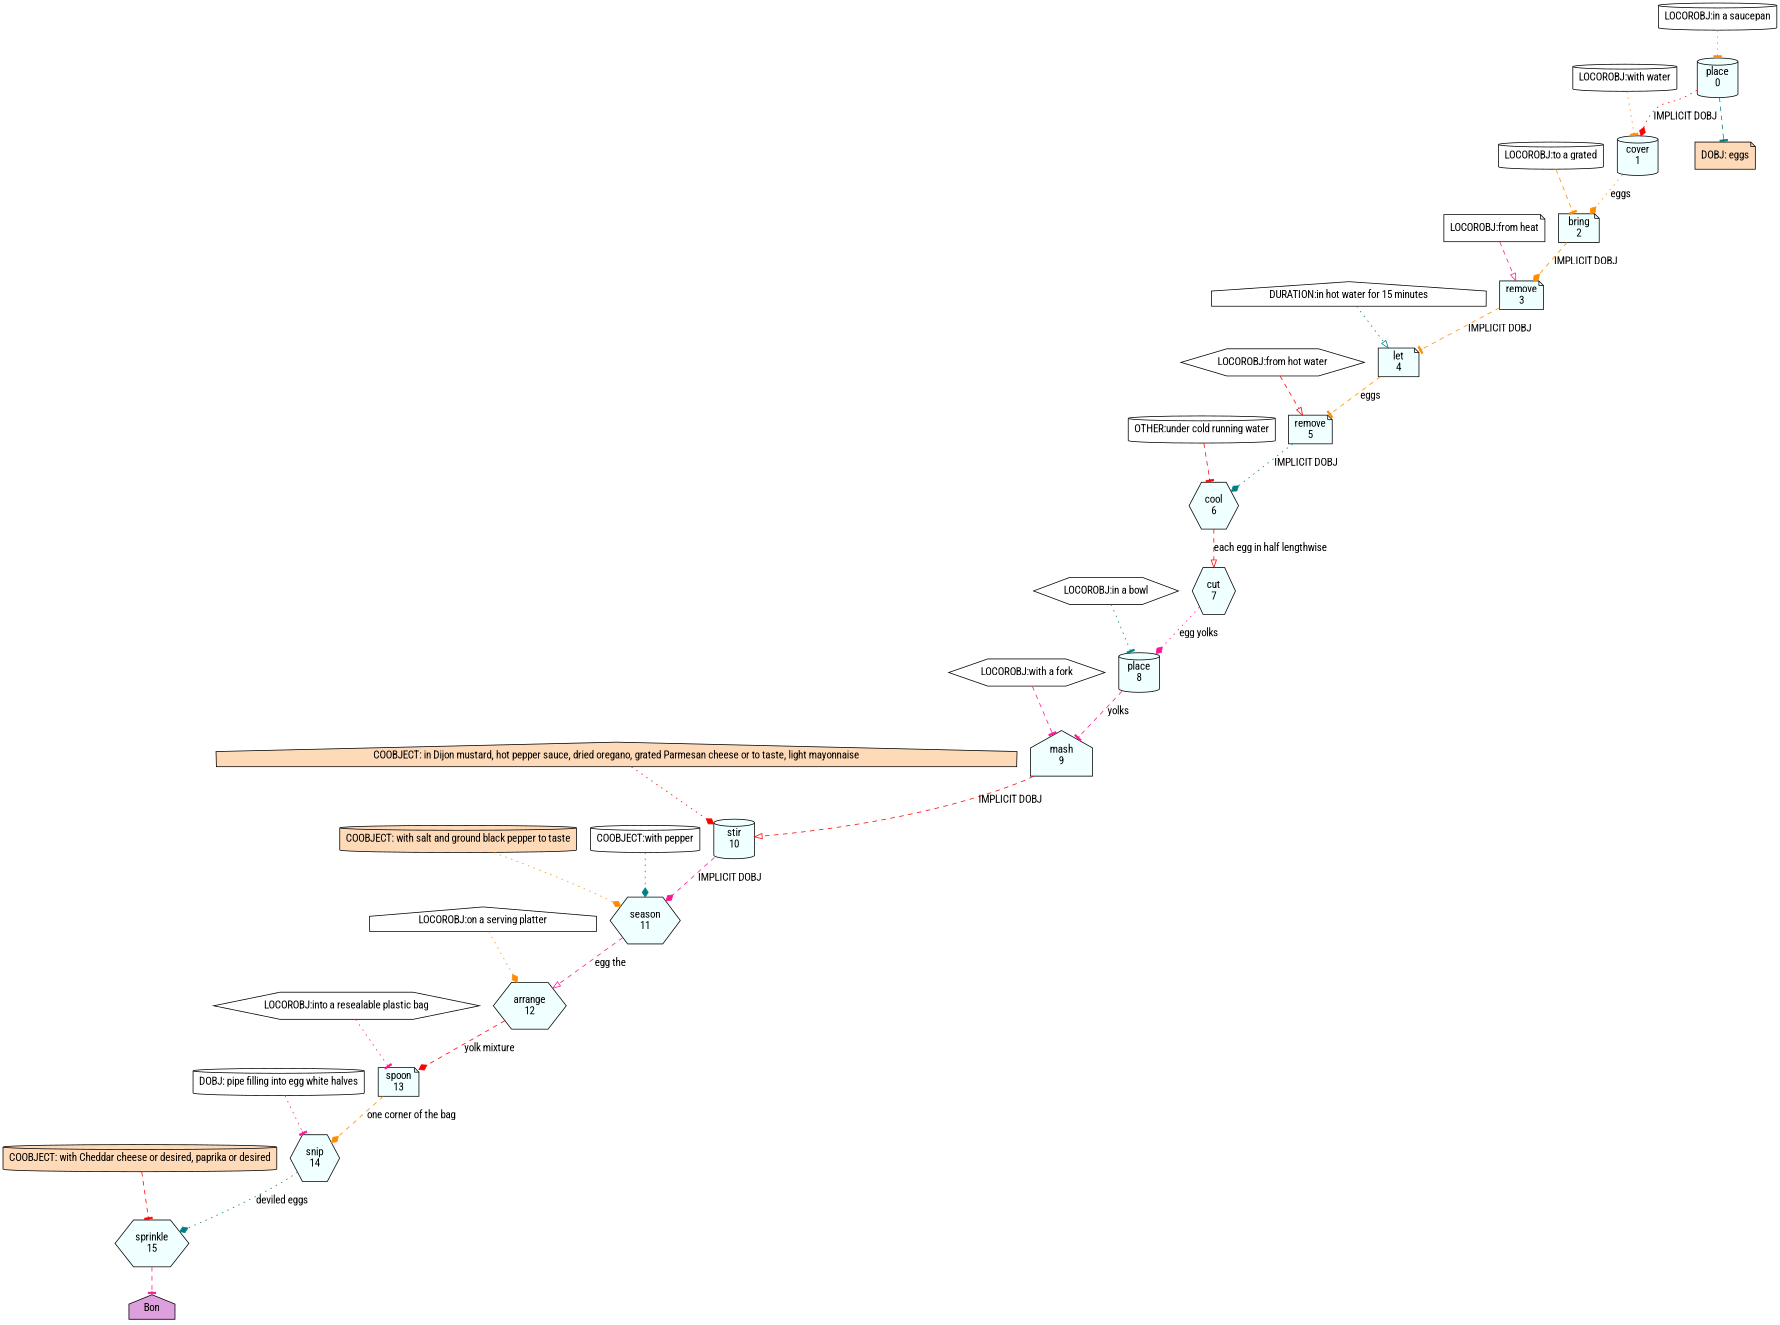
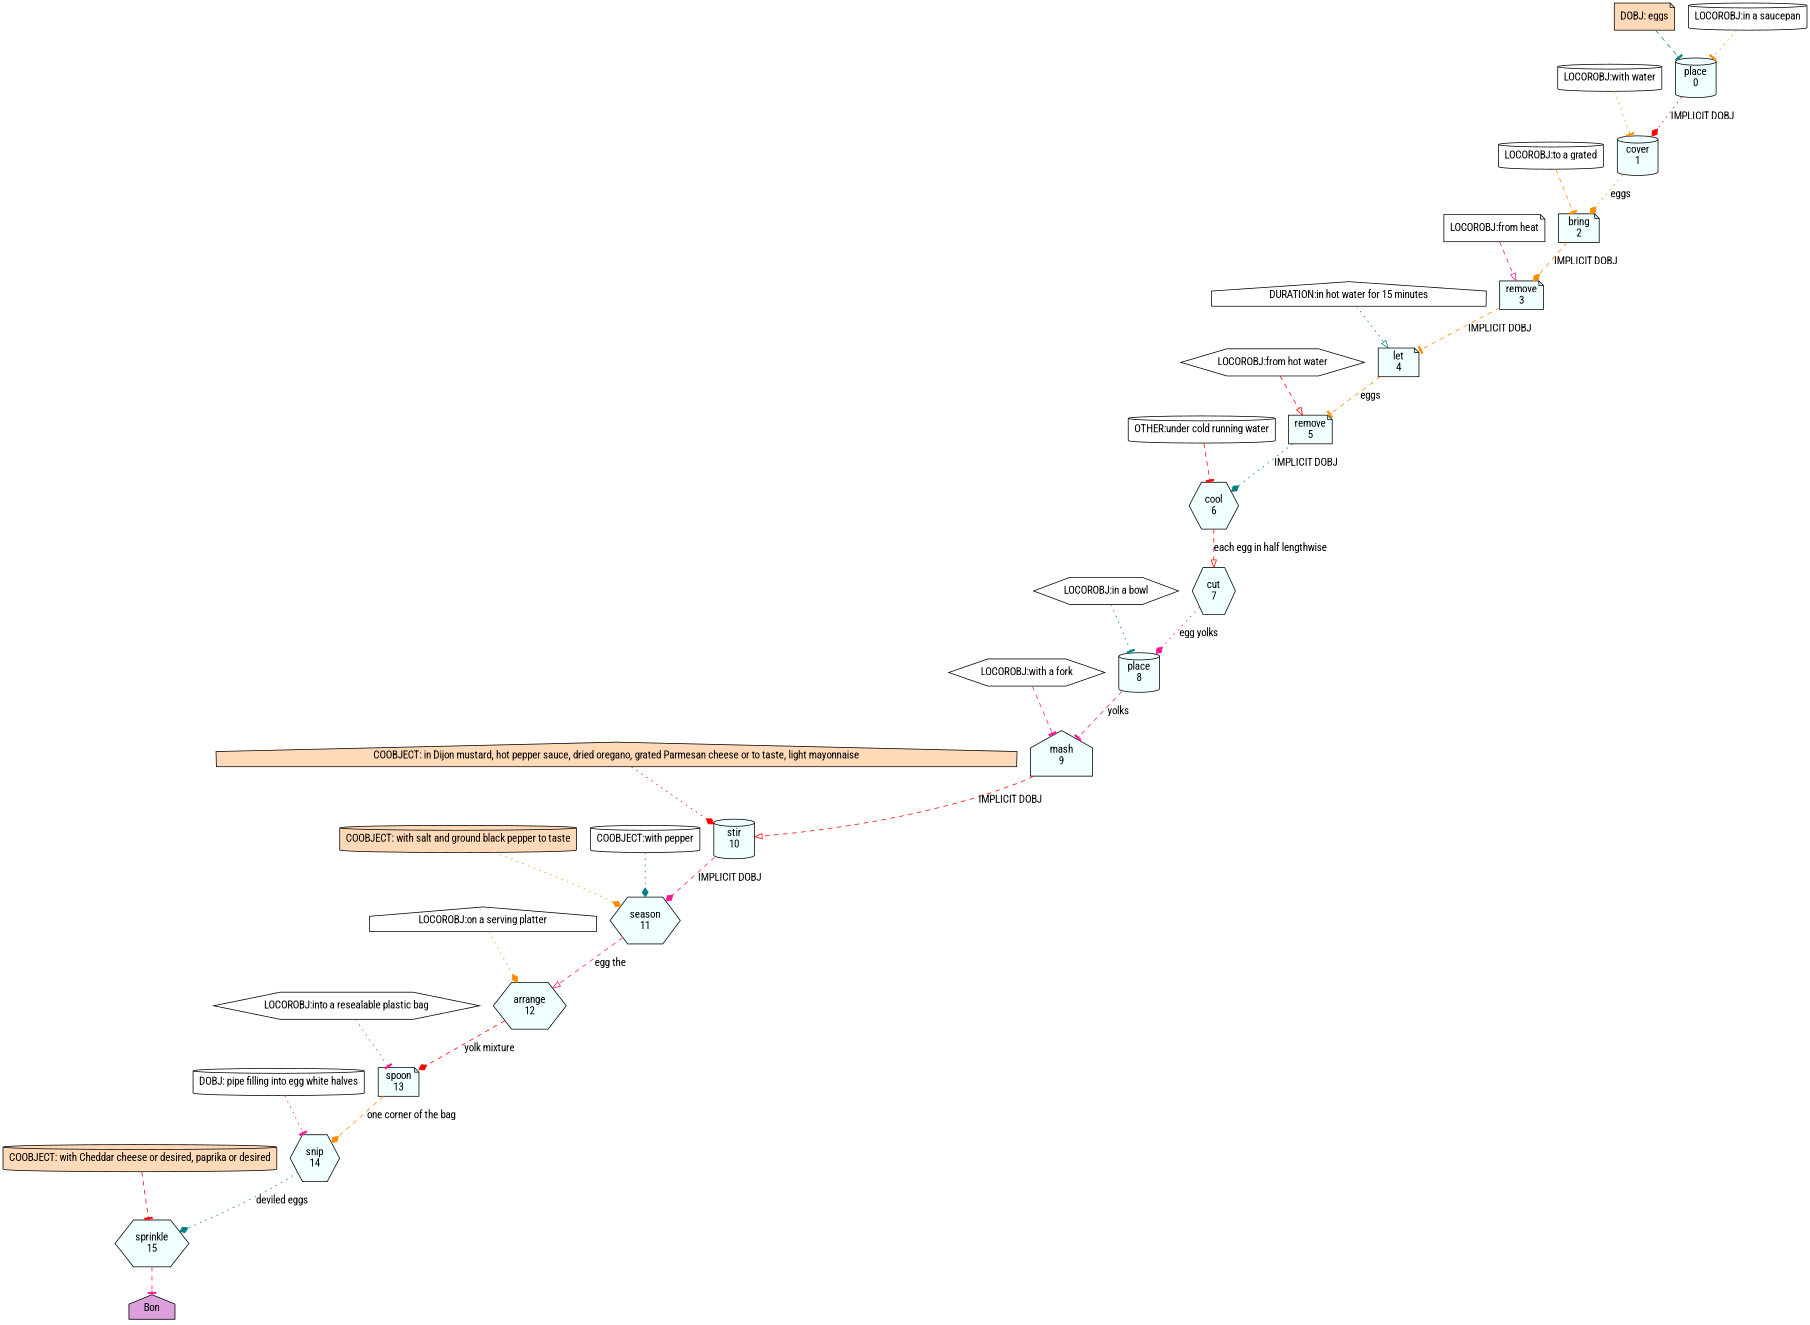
(1721, 118) -> (1666, 43)
